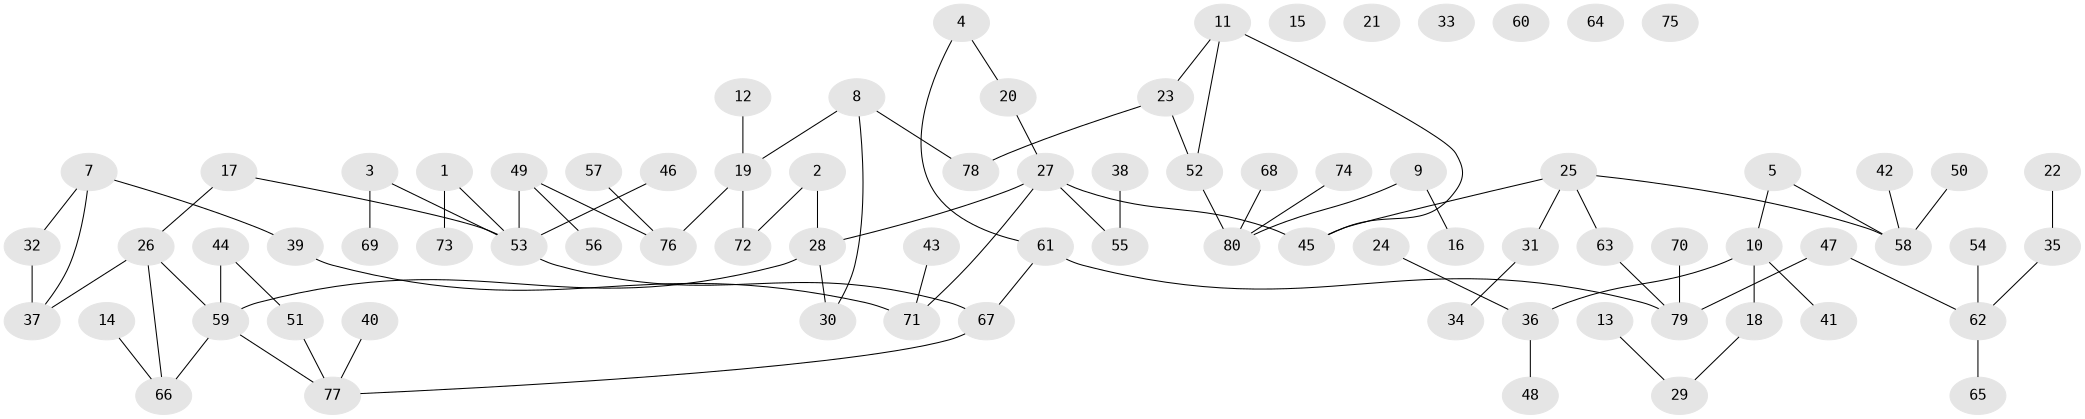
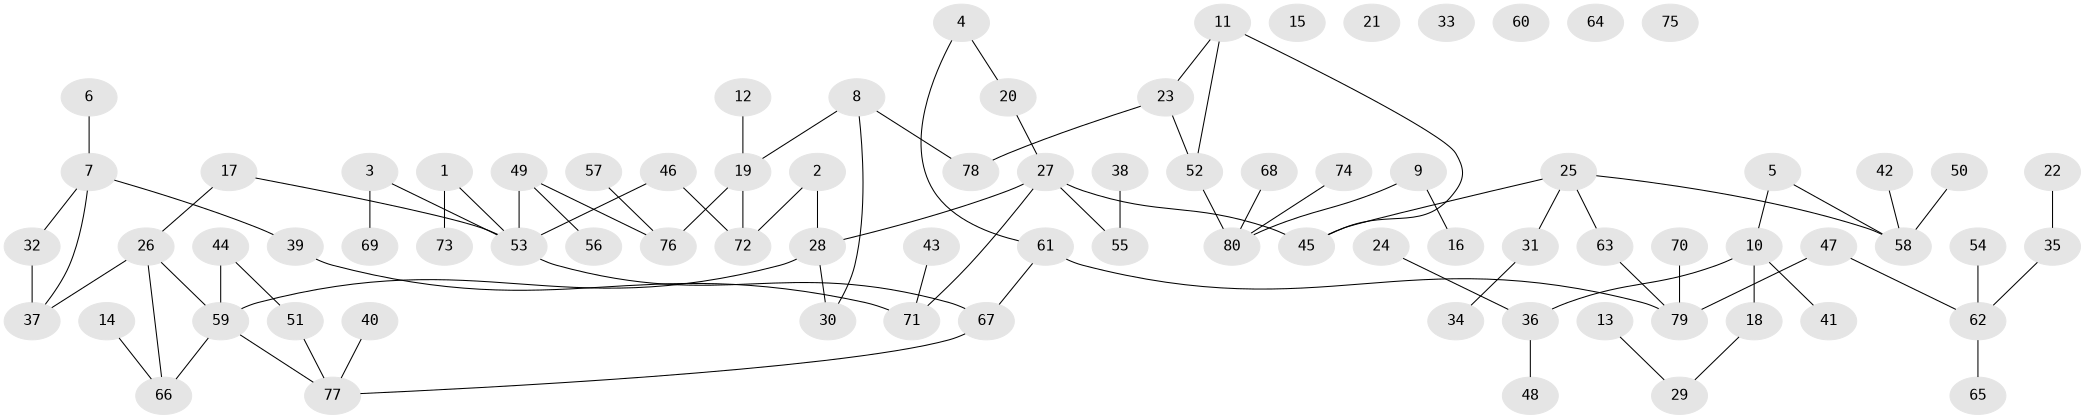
none -> (89, 97)
none -> (701, 205)
